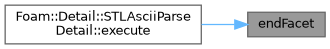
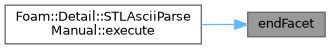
(103, 25) -> (103, 25)
